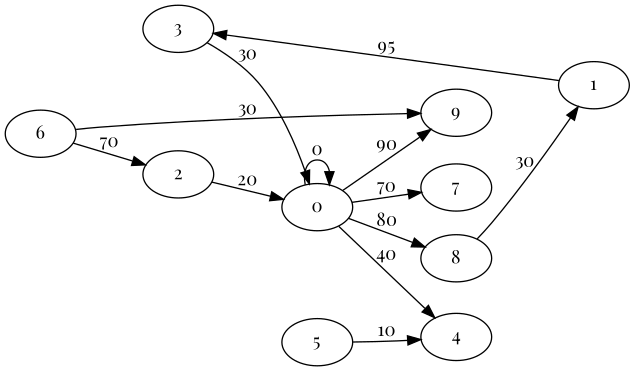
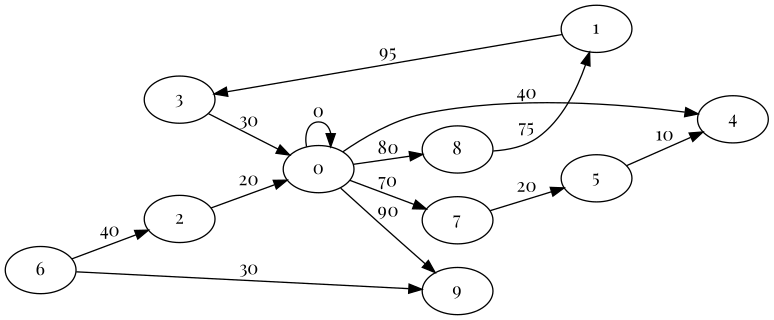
(109, 142) -> (110, 231)
(525, 162) -> (527, 128)
none -> (521, 201)
